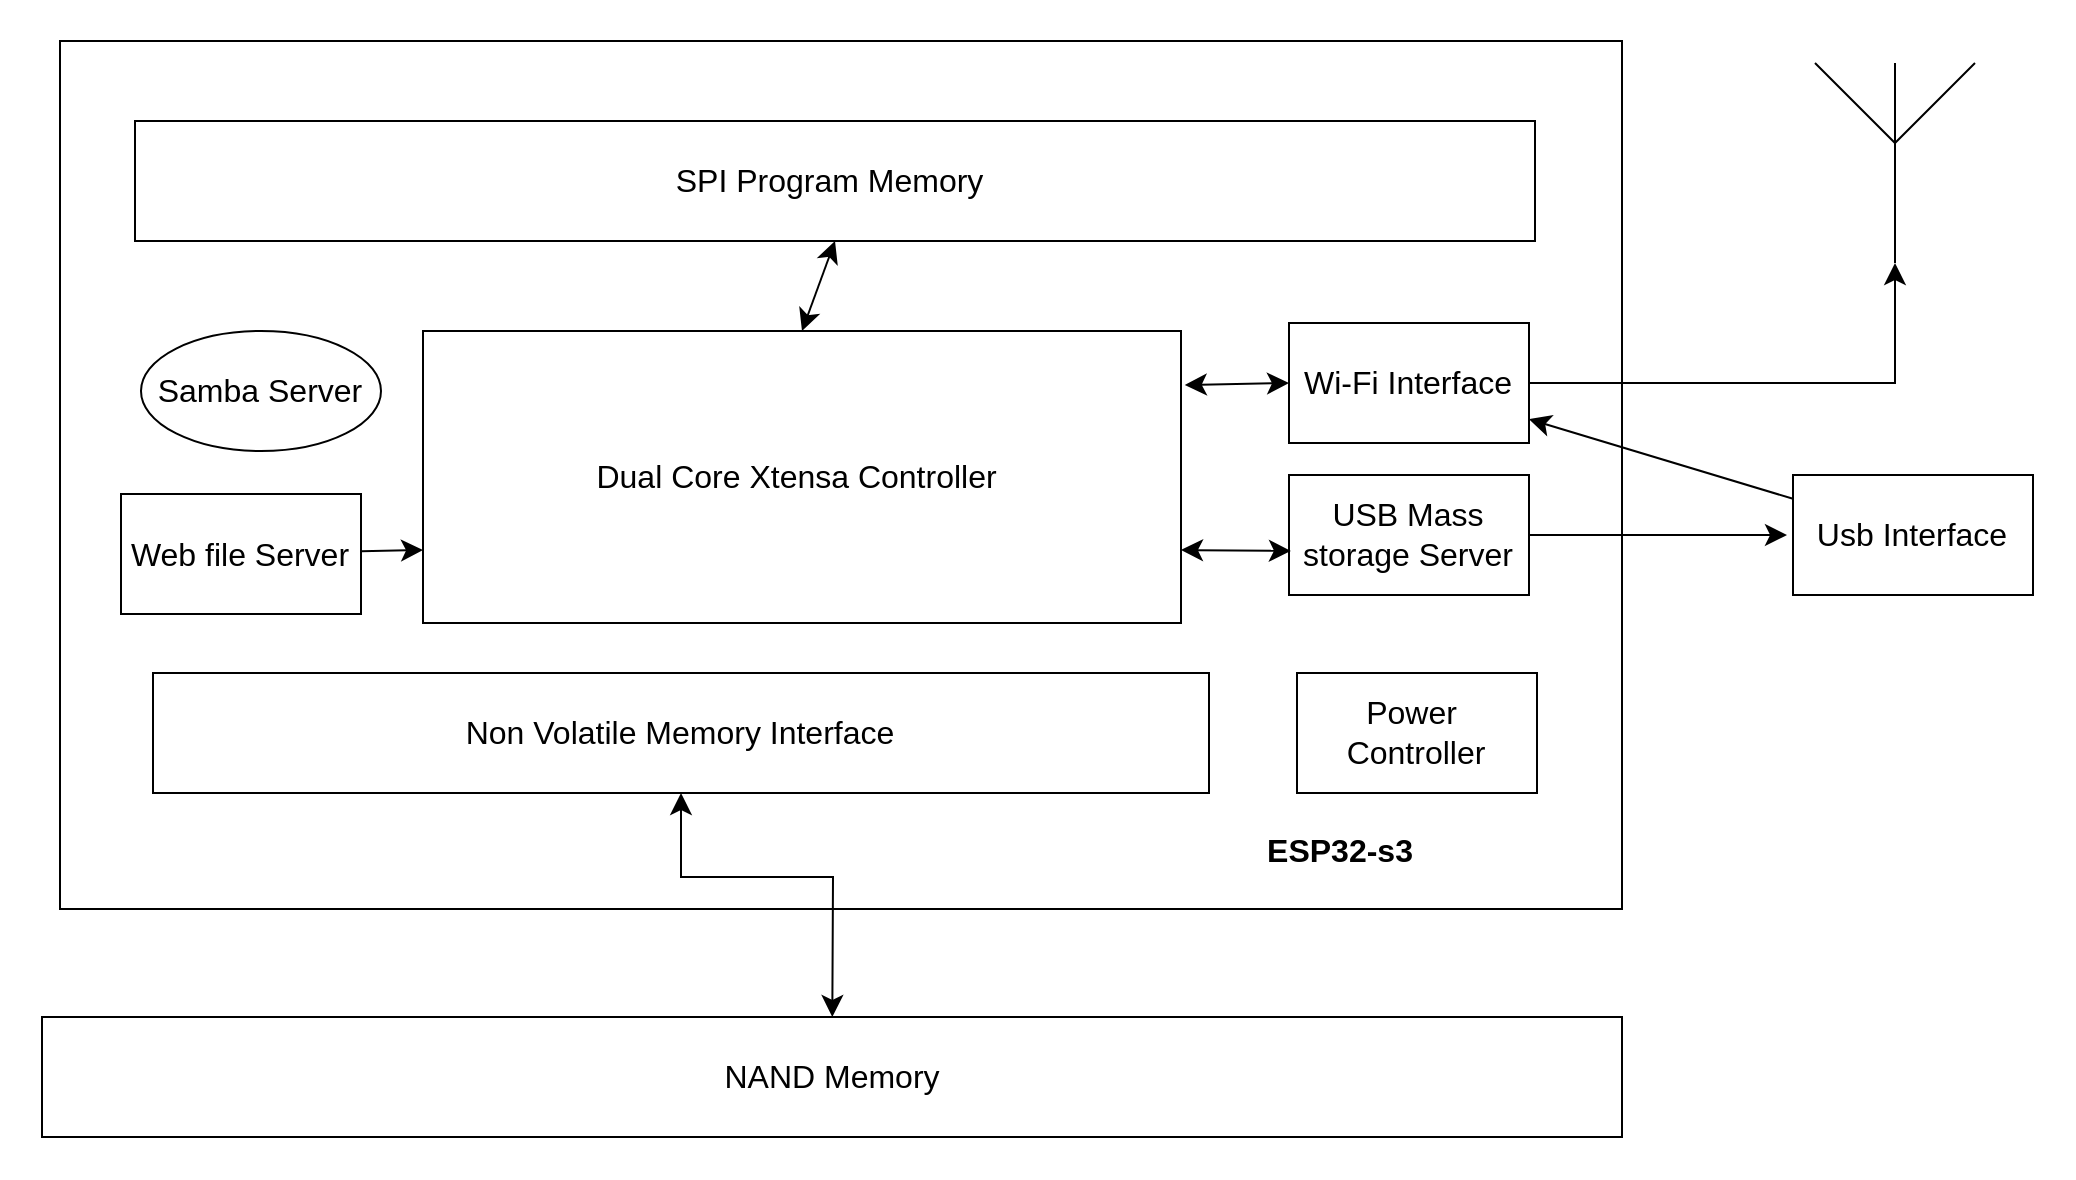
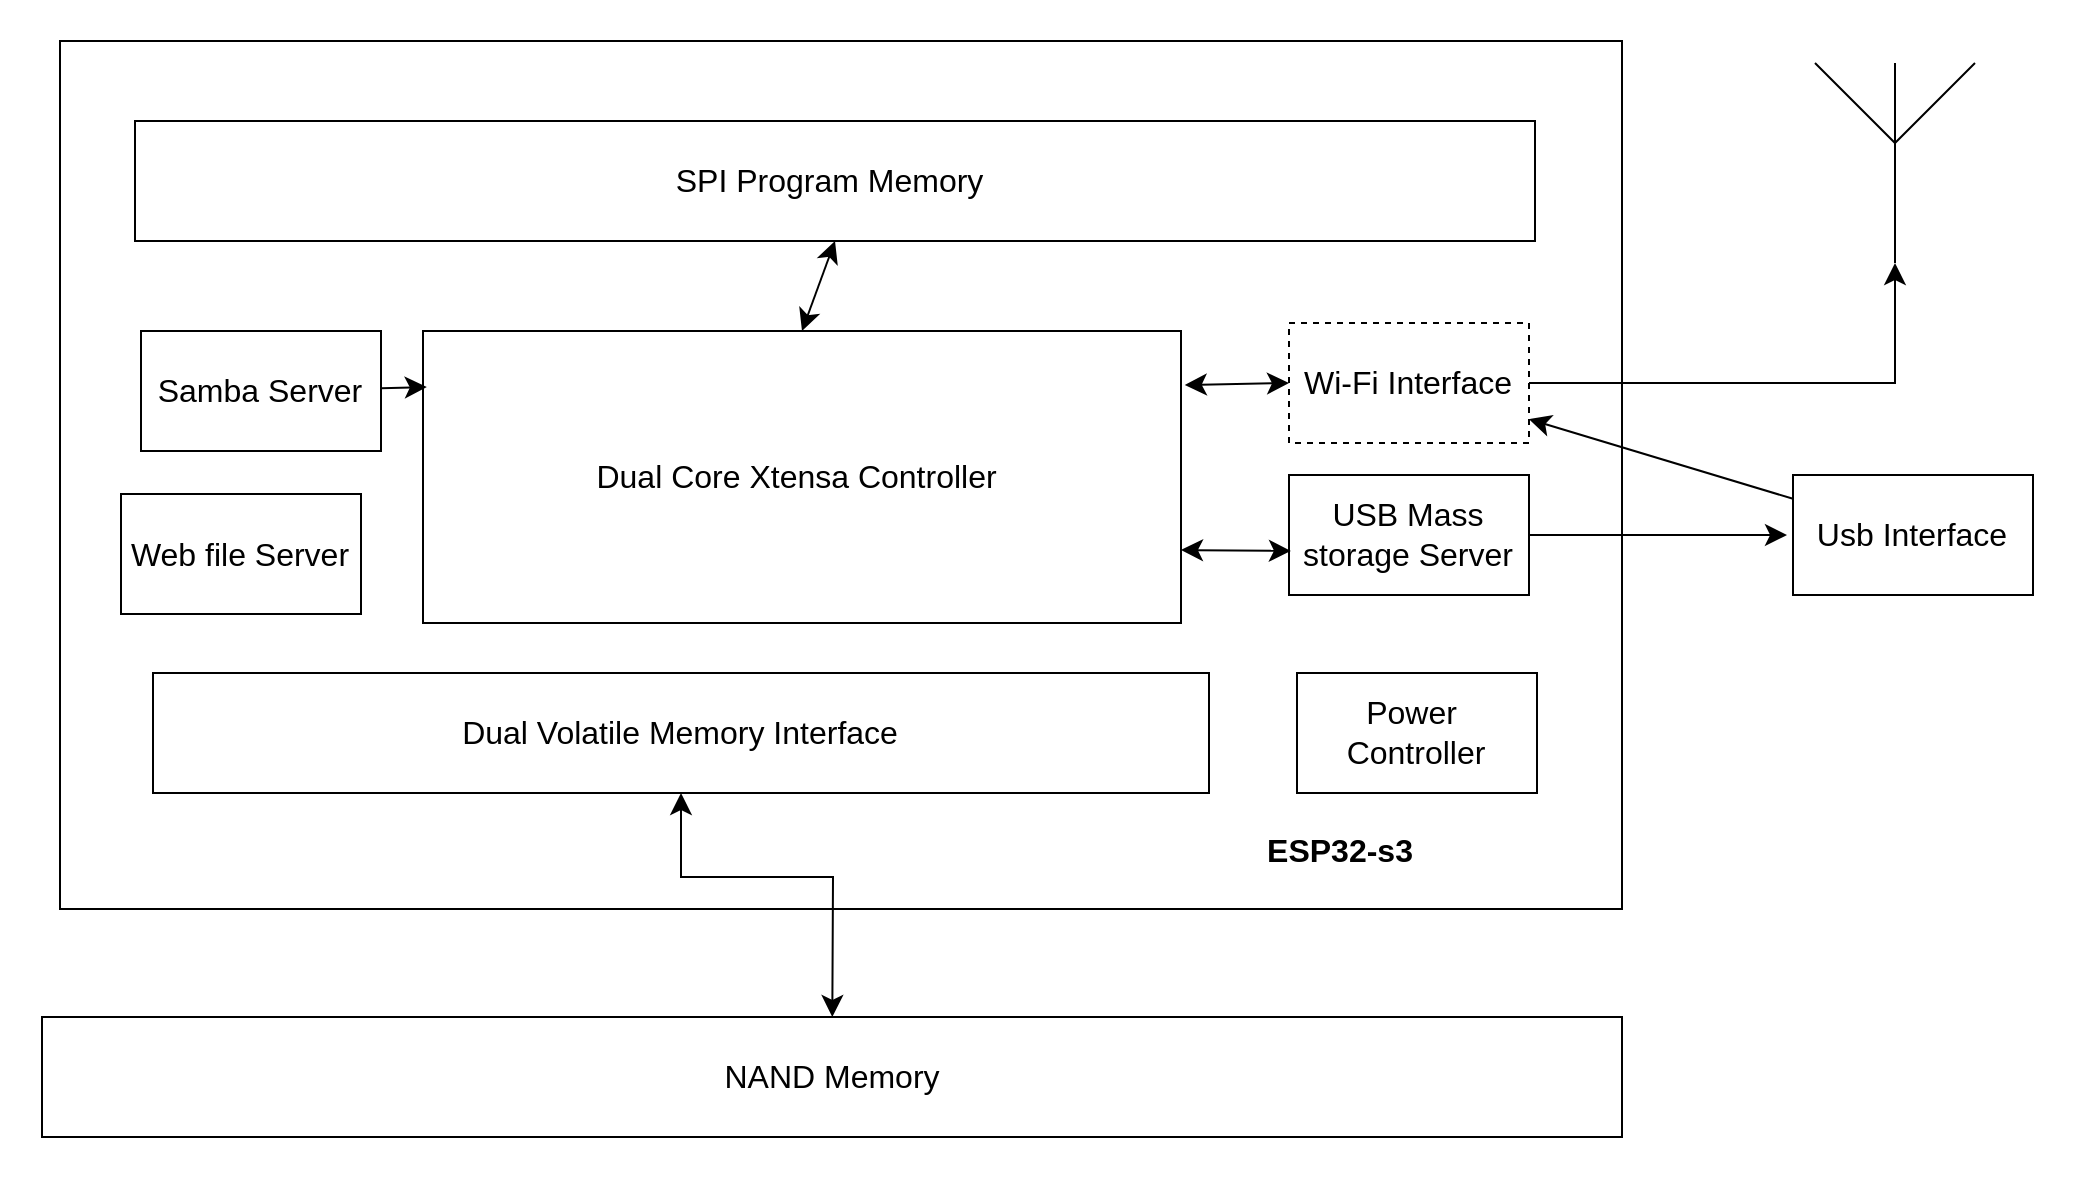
(1409, 383) -> (1409, 383)
none -> (396, 388)
(261, 391) -> (261, 391)
(383, 551) -> none
(681, 733) -> (681, 733)
